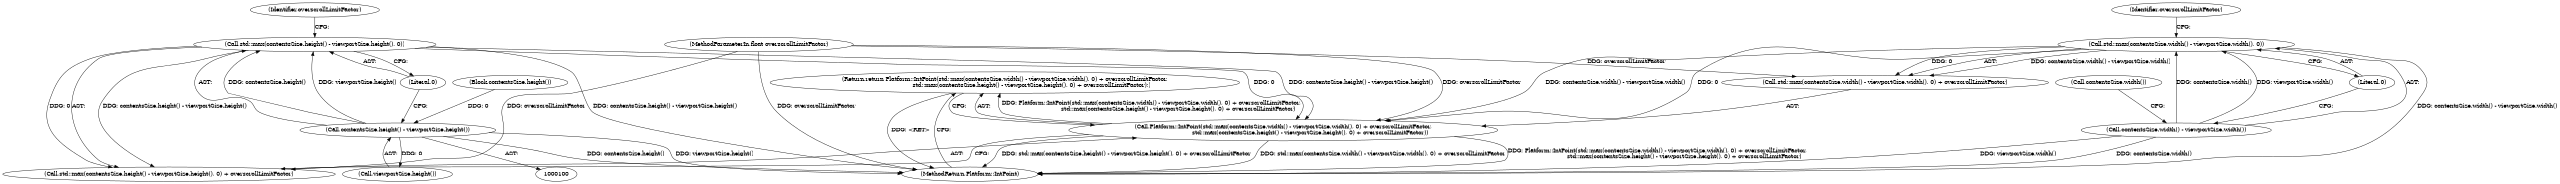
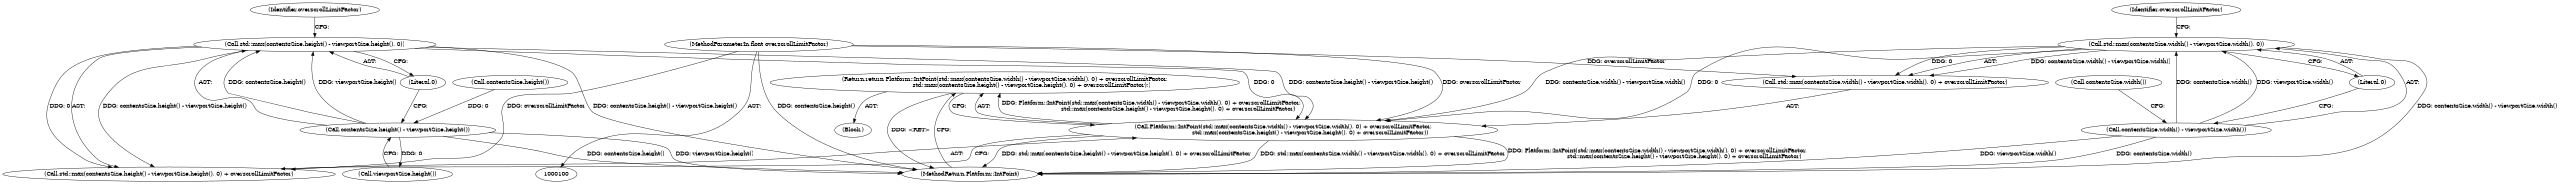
(510, 83) -> (510, 83)
(816, 106) -> (816, 106)
none -> (853, 130)
(476, 152) -> (695, 134)
(392, 154) -> (392, 154)
